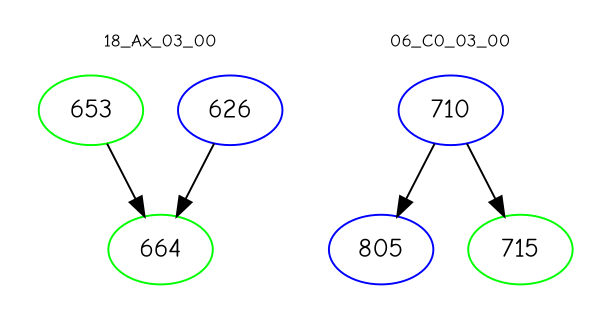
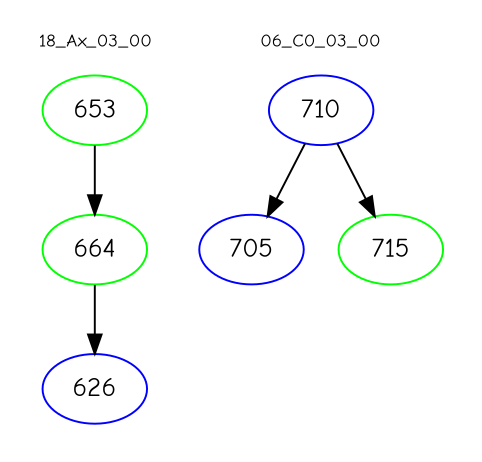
(200, 171) -> (95, 310)
(381, 250) -> (252, 250)
